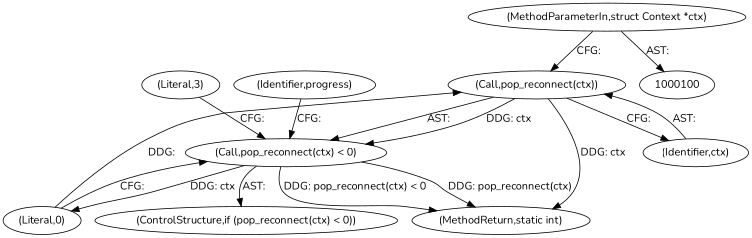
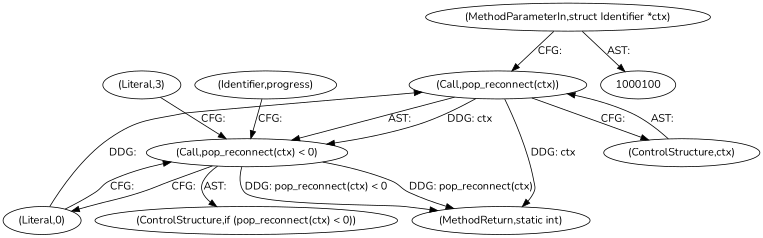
(607, 17) -> (568, 17)
(696, 153) -> (682, 153)
(213, 187) -> (185, 187)
